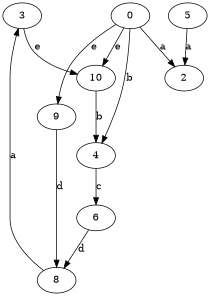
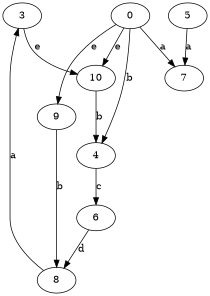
(184, 78) -> (184, 78)
(60, 187) -> (60, 187)
